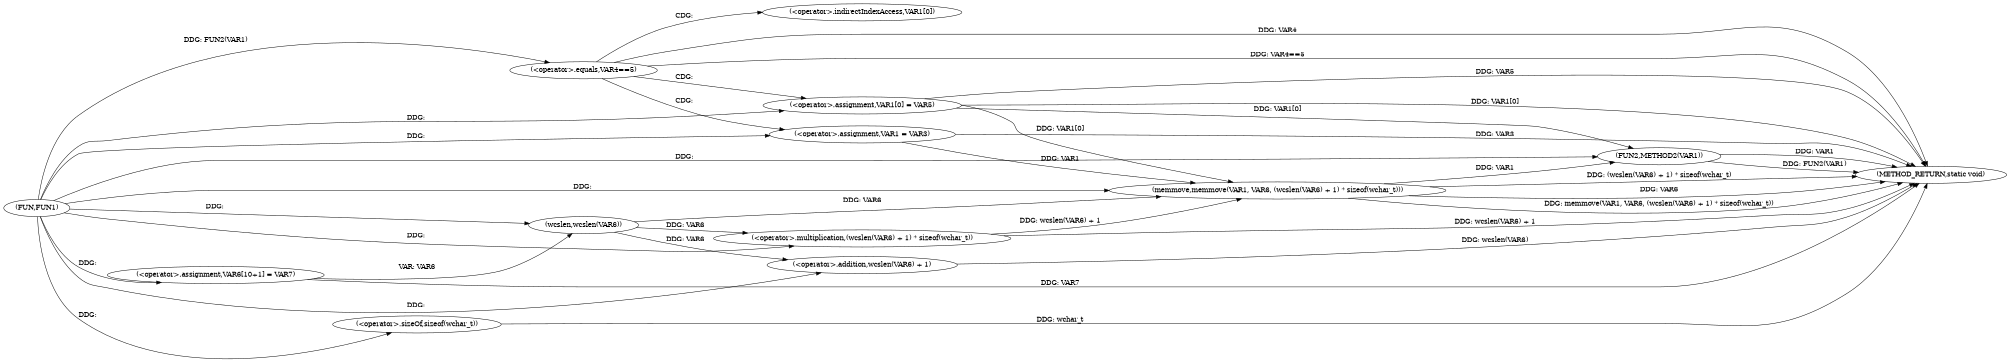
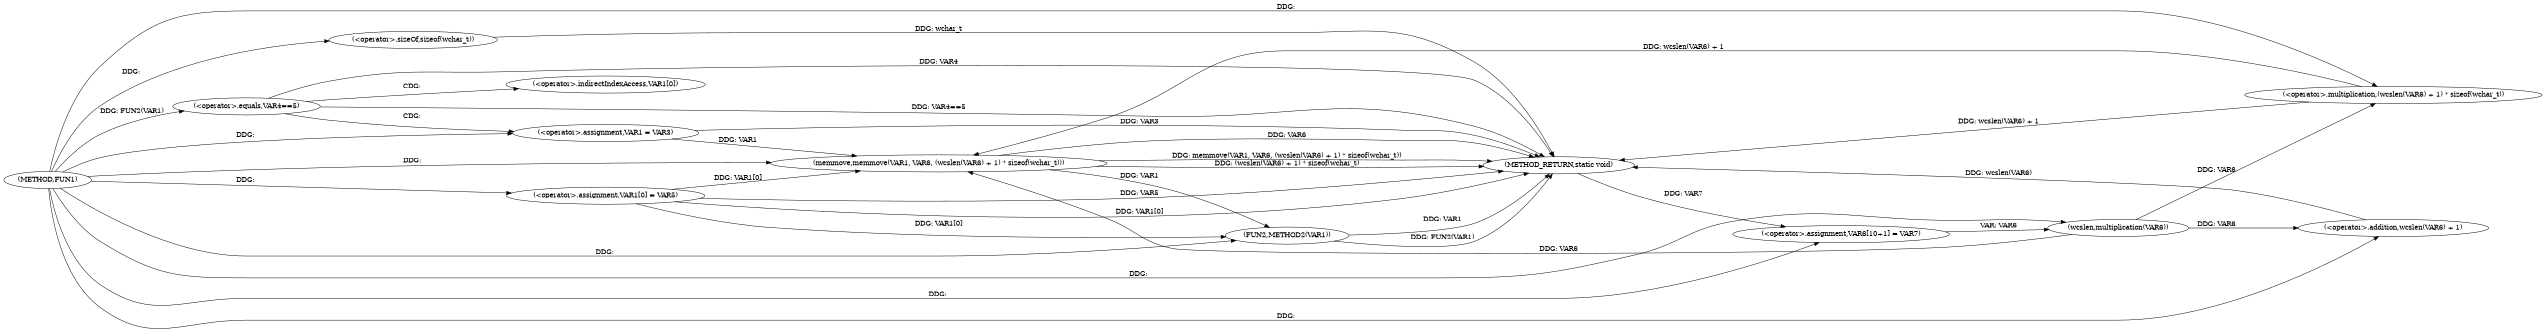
(717, 87) -> none
(37, 208) -> (48, 180)
(584, 225) -> (2118, 228)
(1123, 287) -> (1678, 206)
